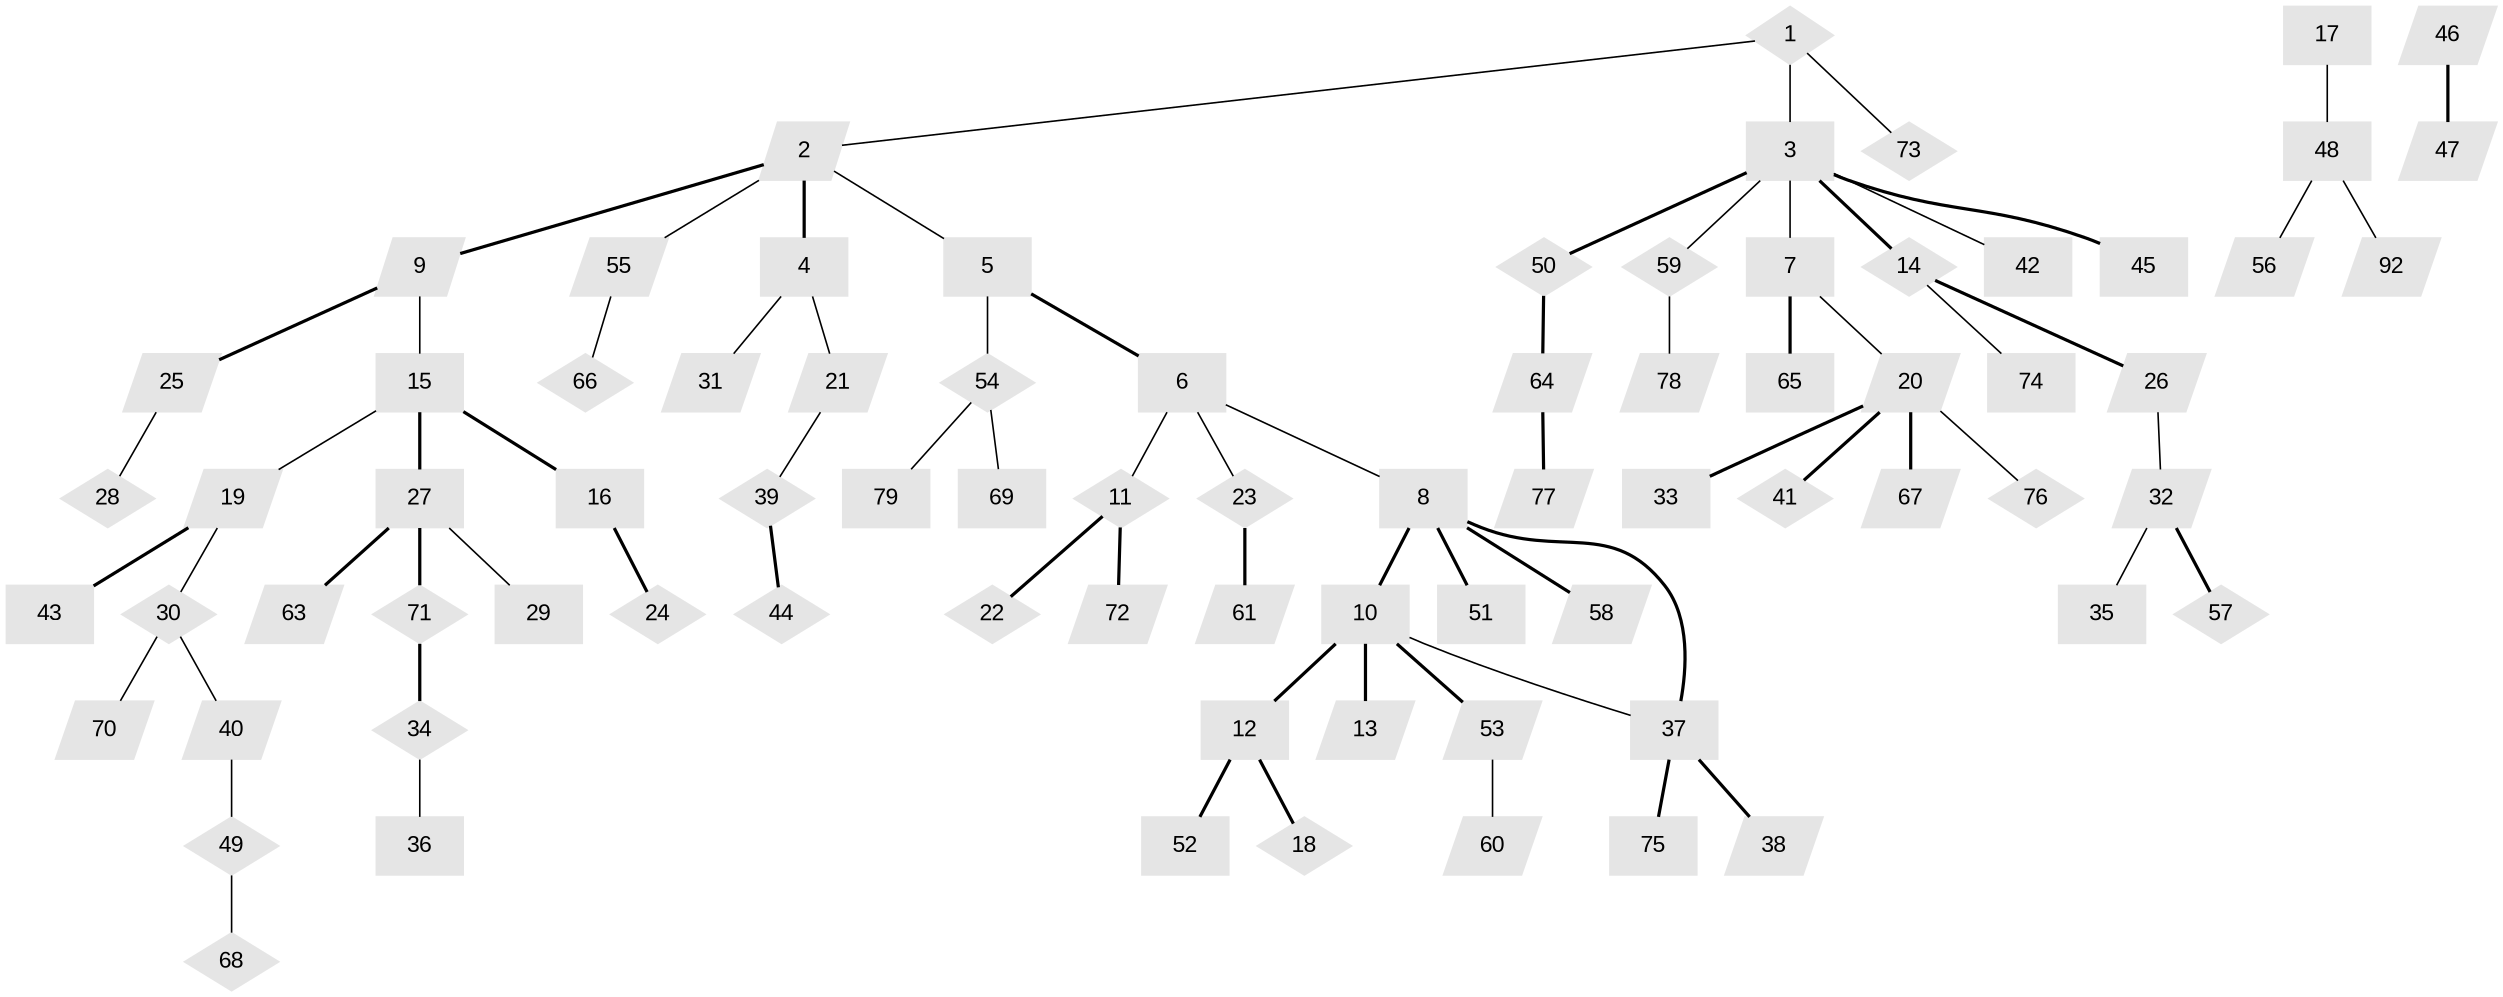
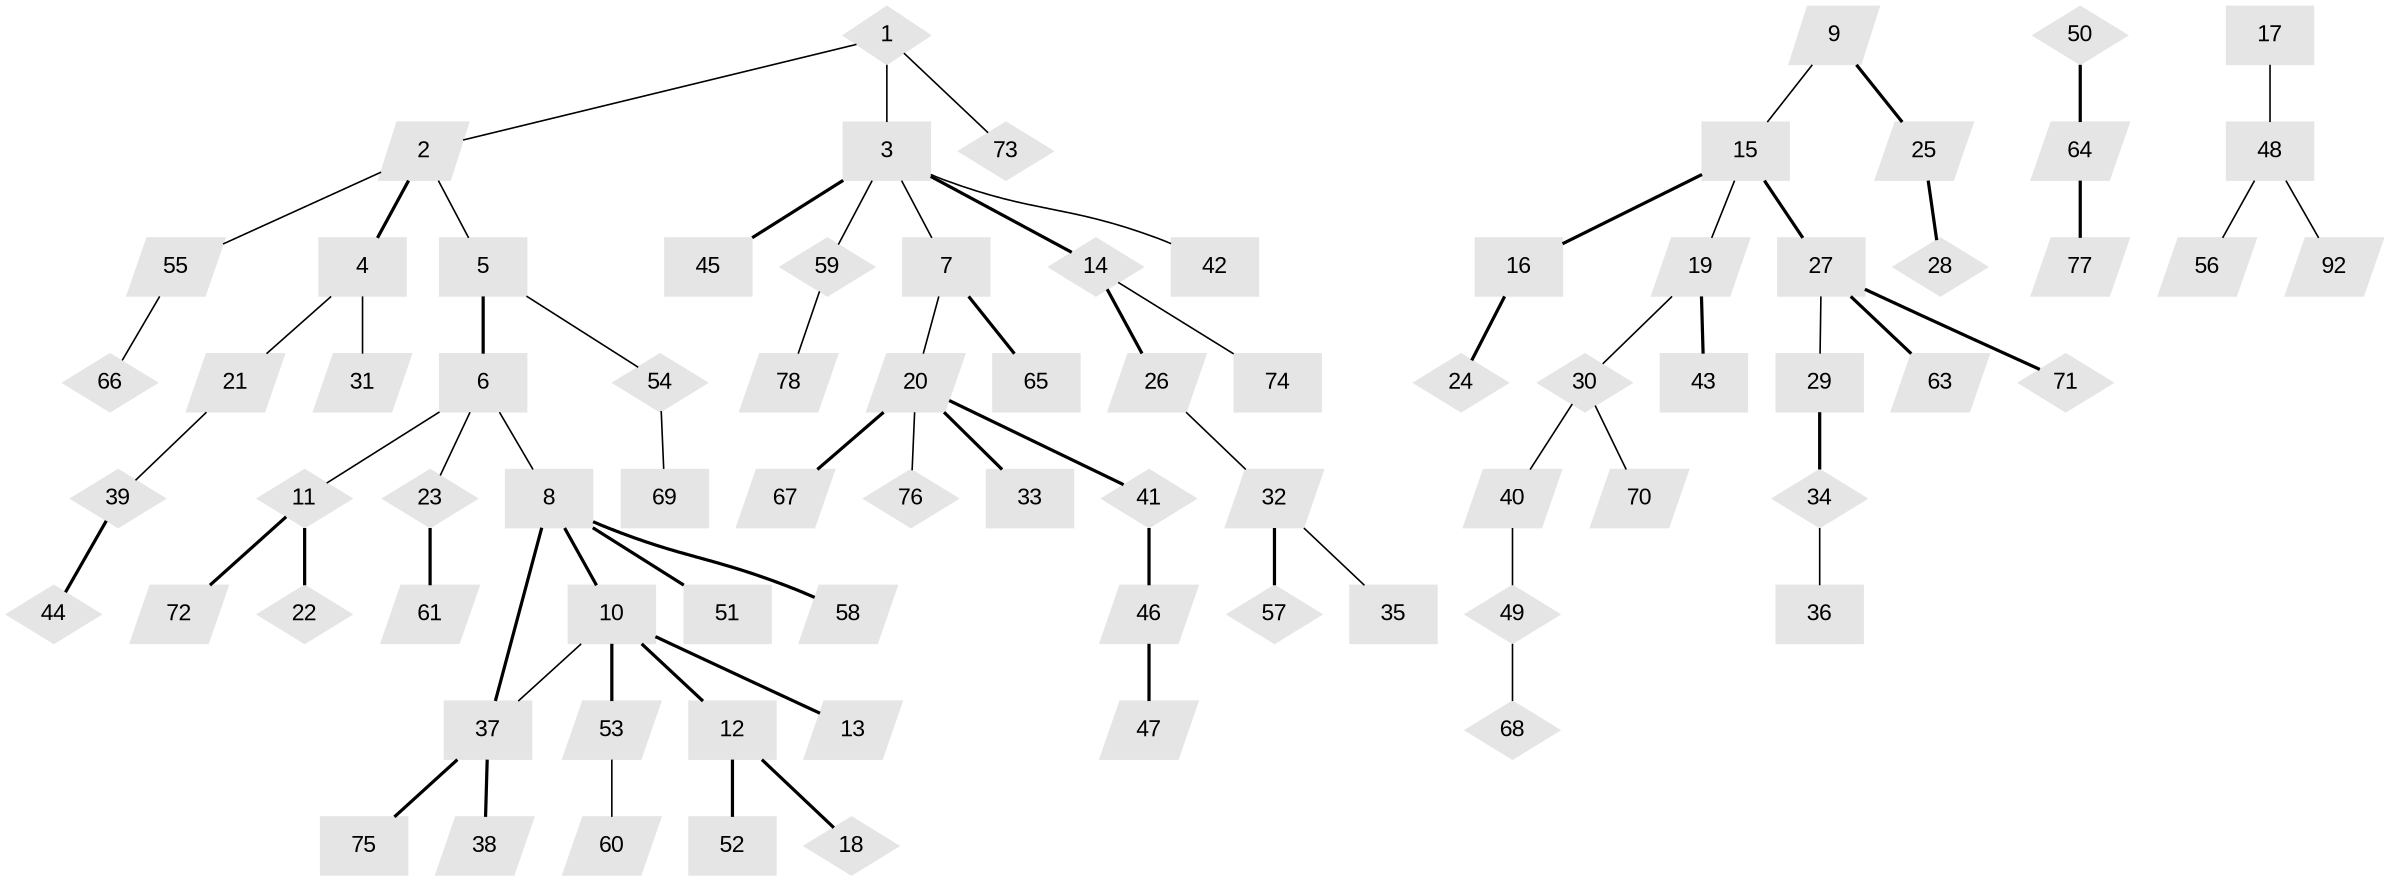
(612, 209) -> none
(1658, 213) -> none
(138, 444) -> (1932, 210)
(886, 499) -> none
none -> (1149, 557)
(420, 672) -> (1820, 441)
